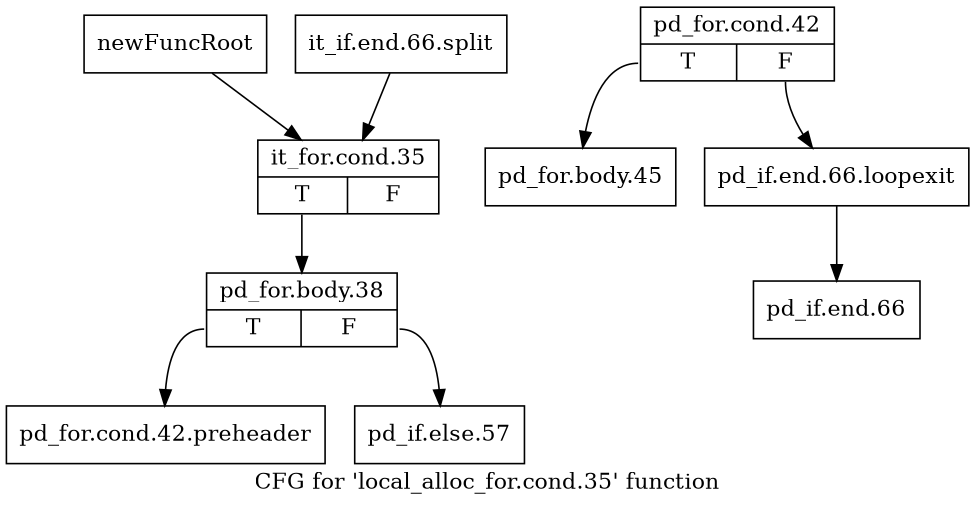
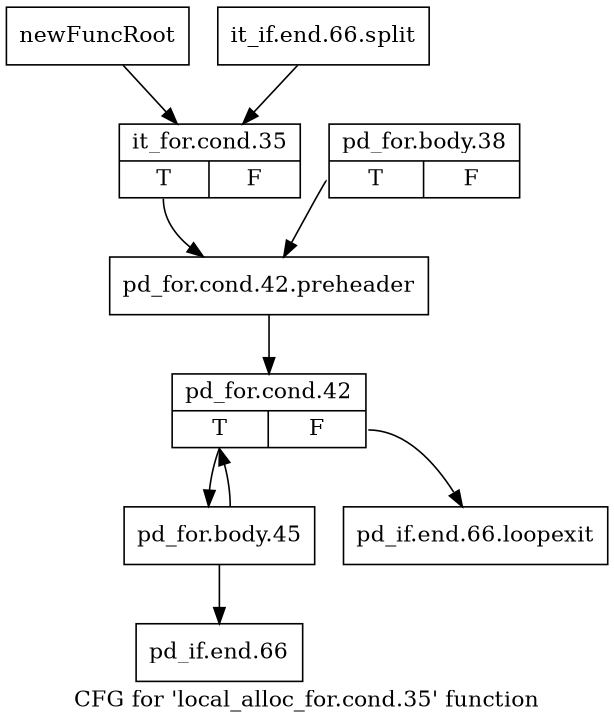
(302, 235) -> (171, 226)
(837, 235) -> (219, 586)
none -> (269, 336)
(440, 435) -> none
none -> (229, 485)
